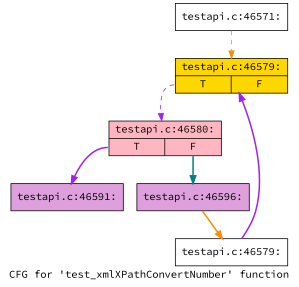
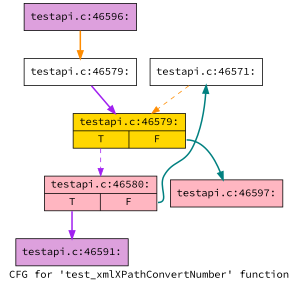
(193, 166) -> (188, 154)
none -> (227, 193)
